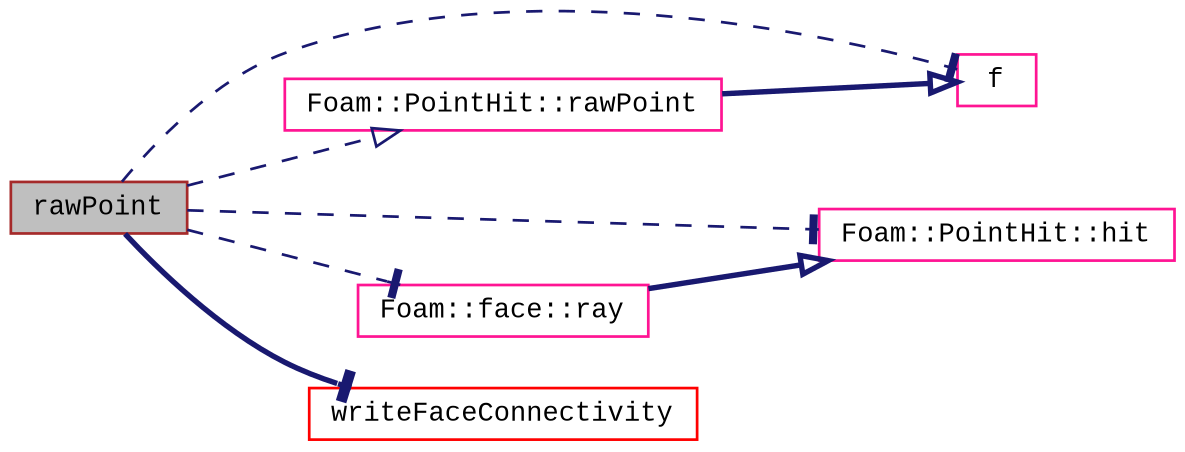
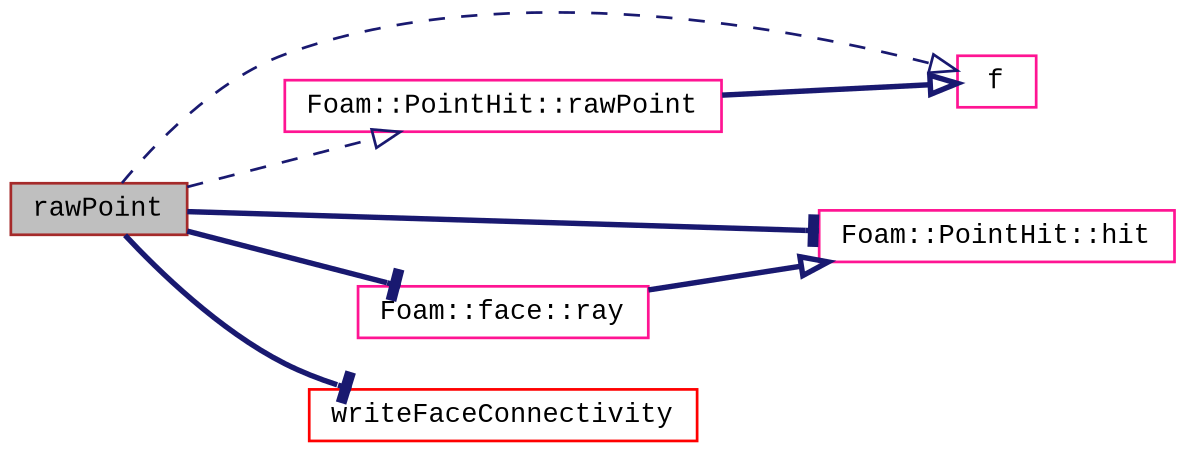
(510, 13) -> (503, 15)
(496, 220) -> (496, 221)
(287, 256) -> (287, 257)
